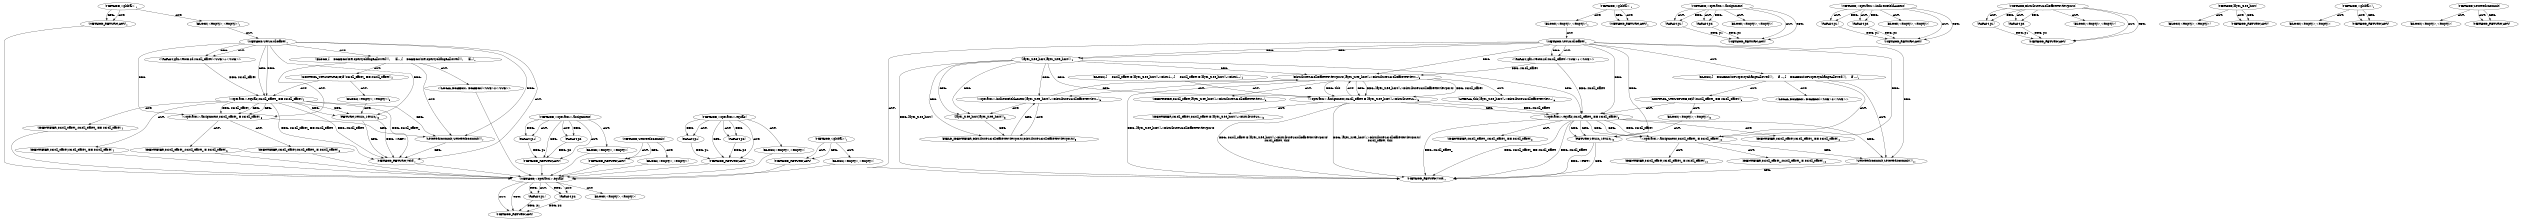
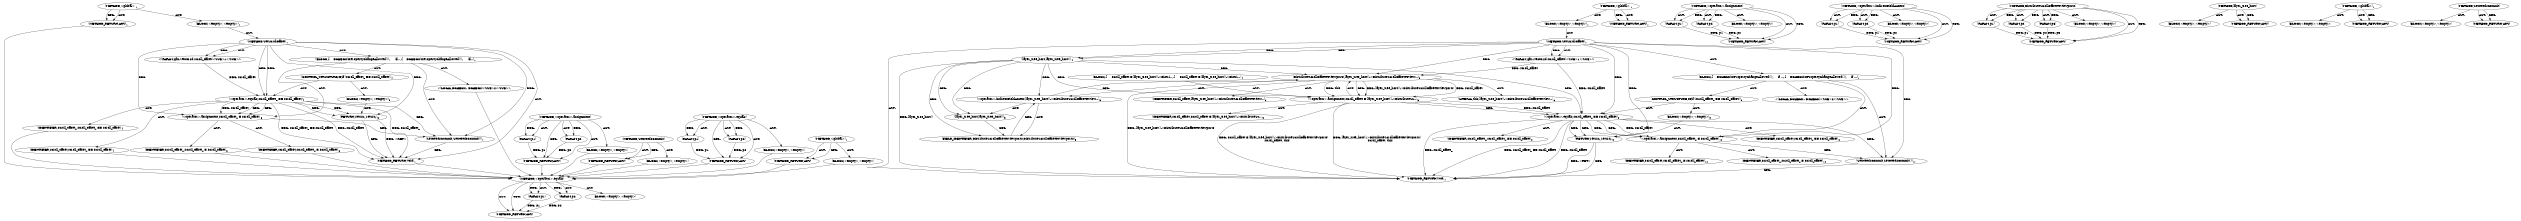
none -> (2048, 24)
